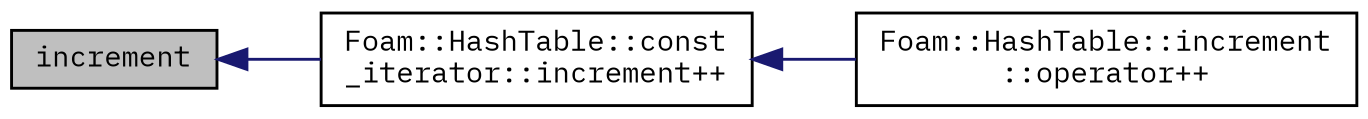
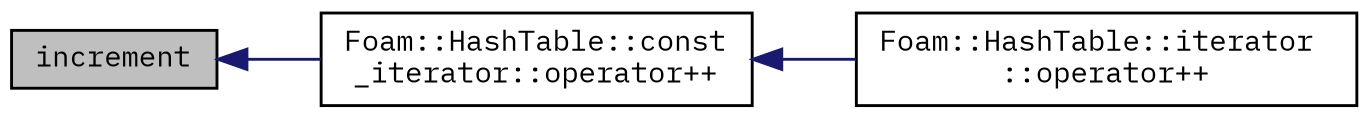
(537, 59) -> (537, 59)
(1107, 59) -> (1107, 59)
